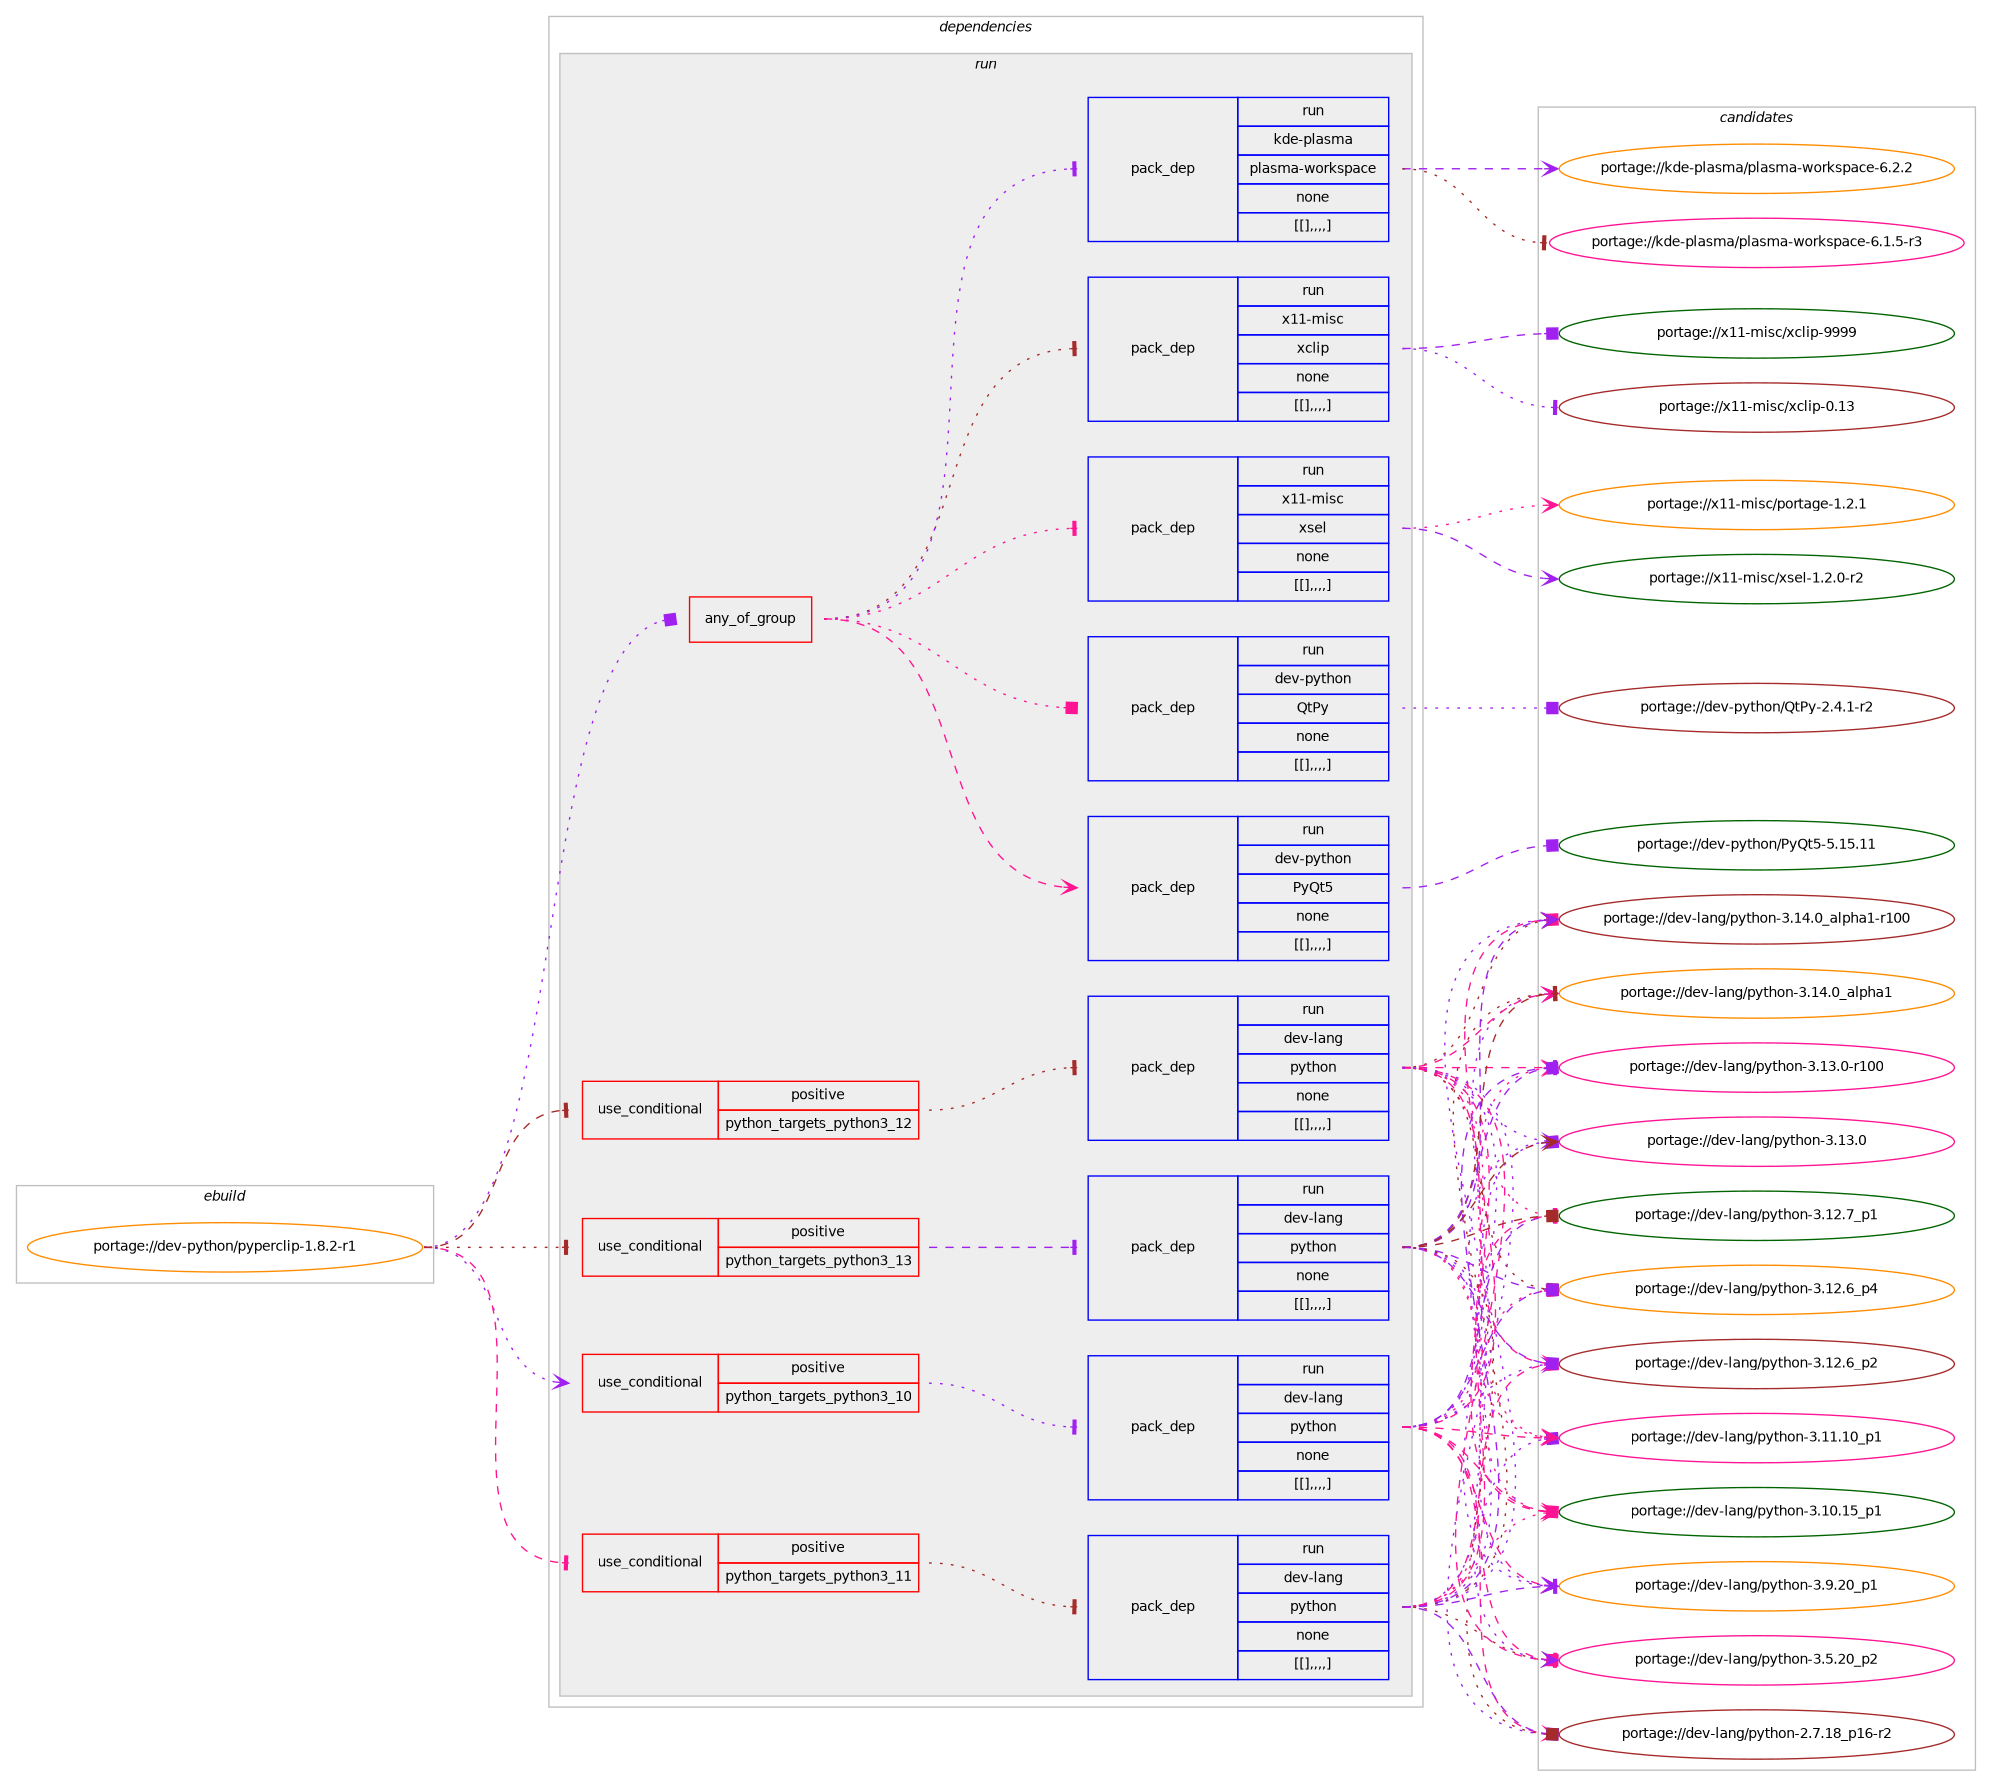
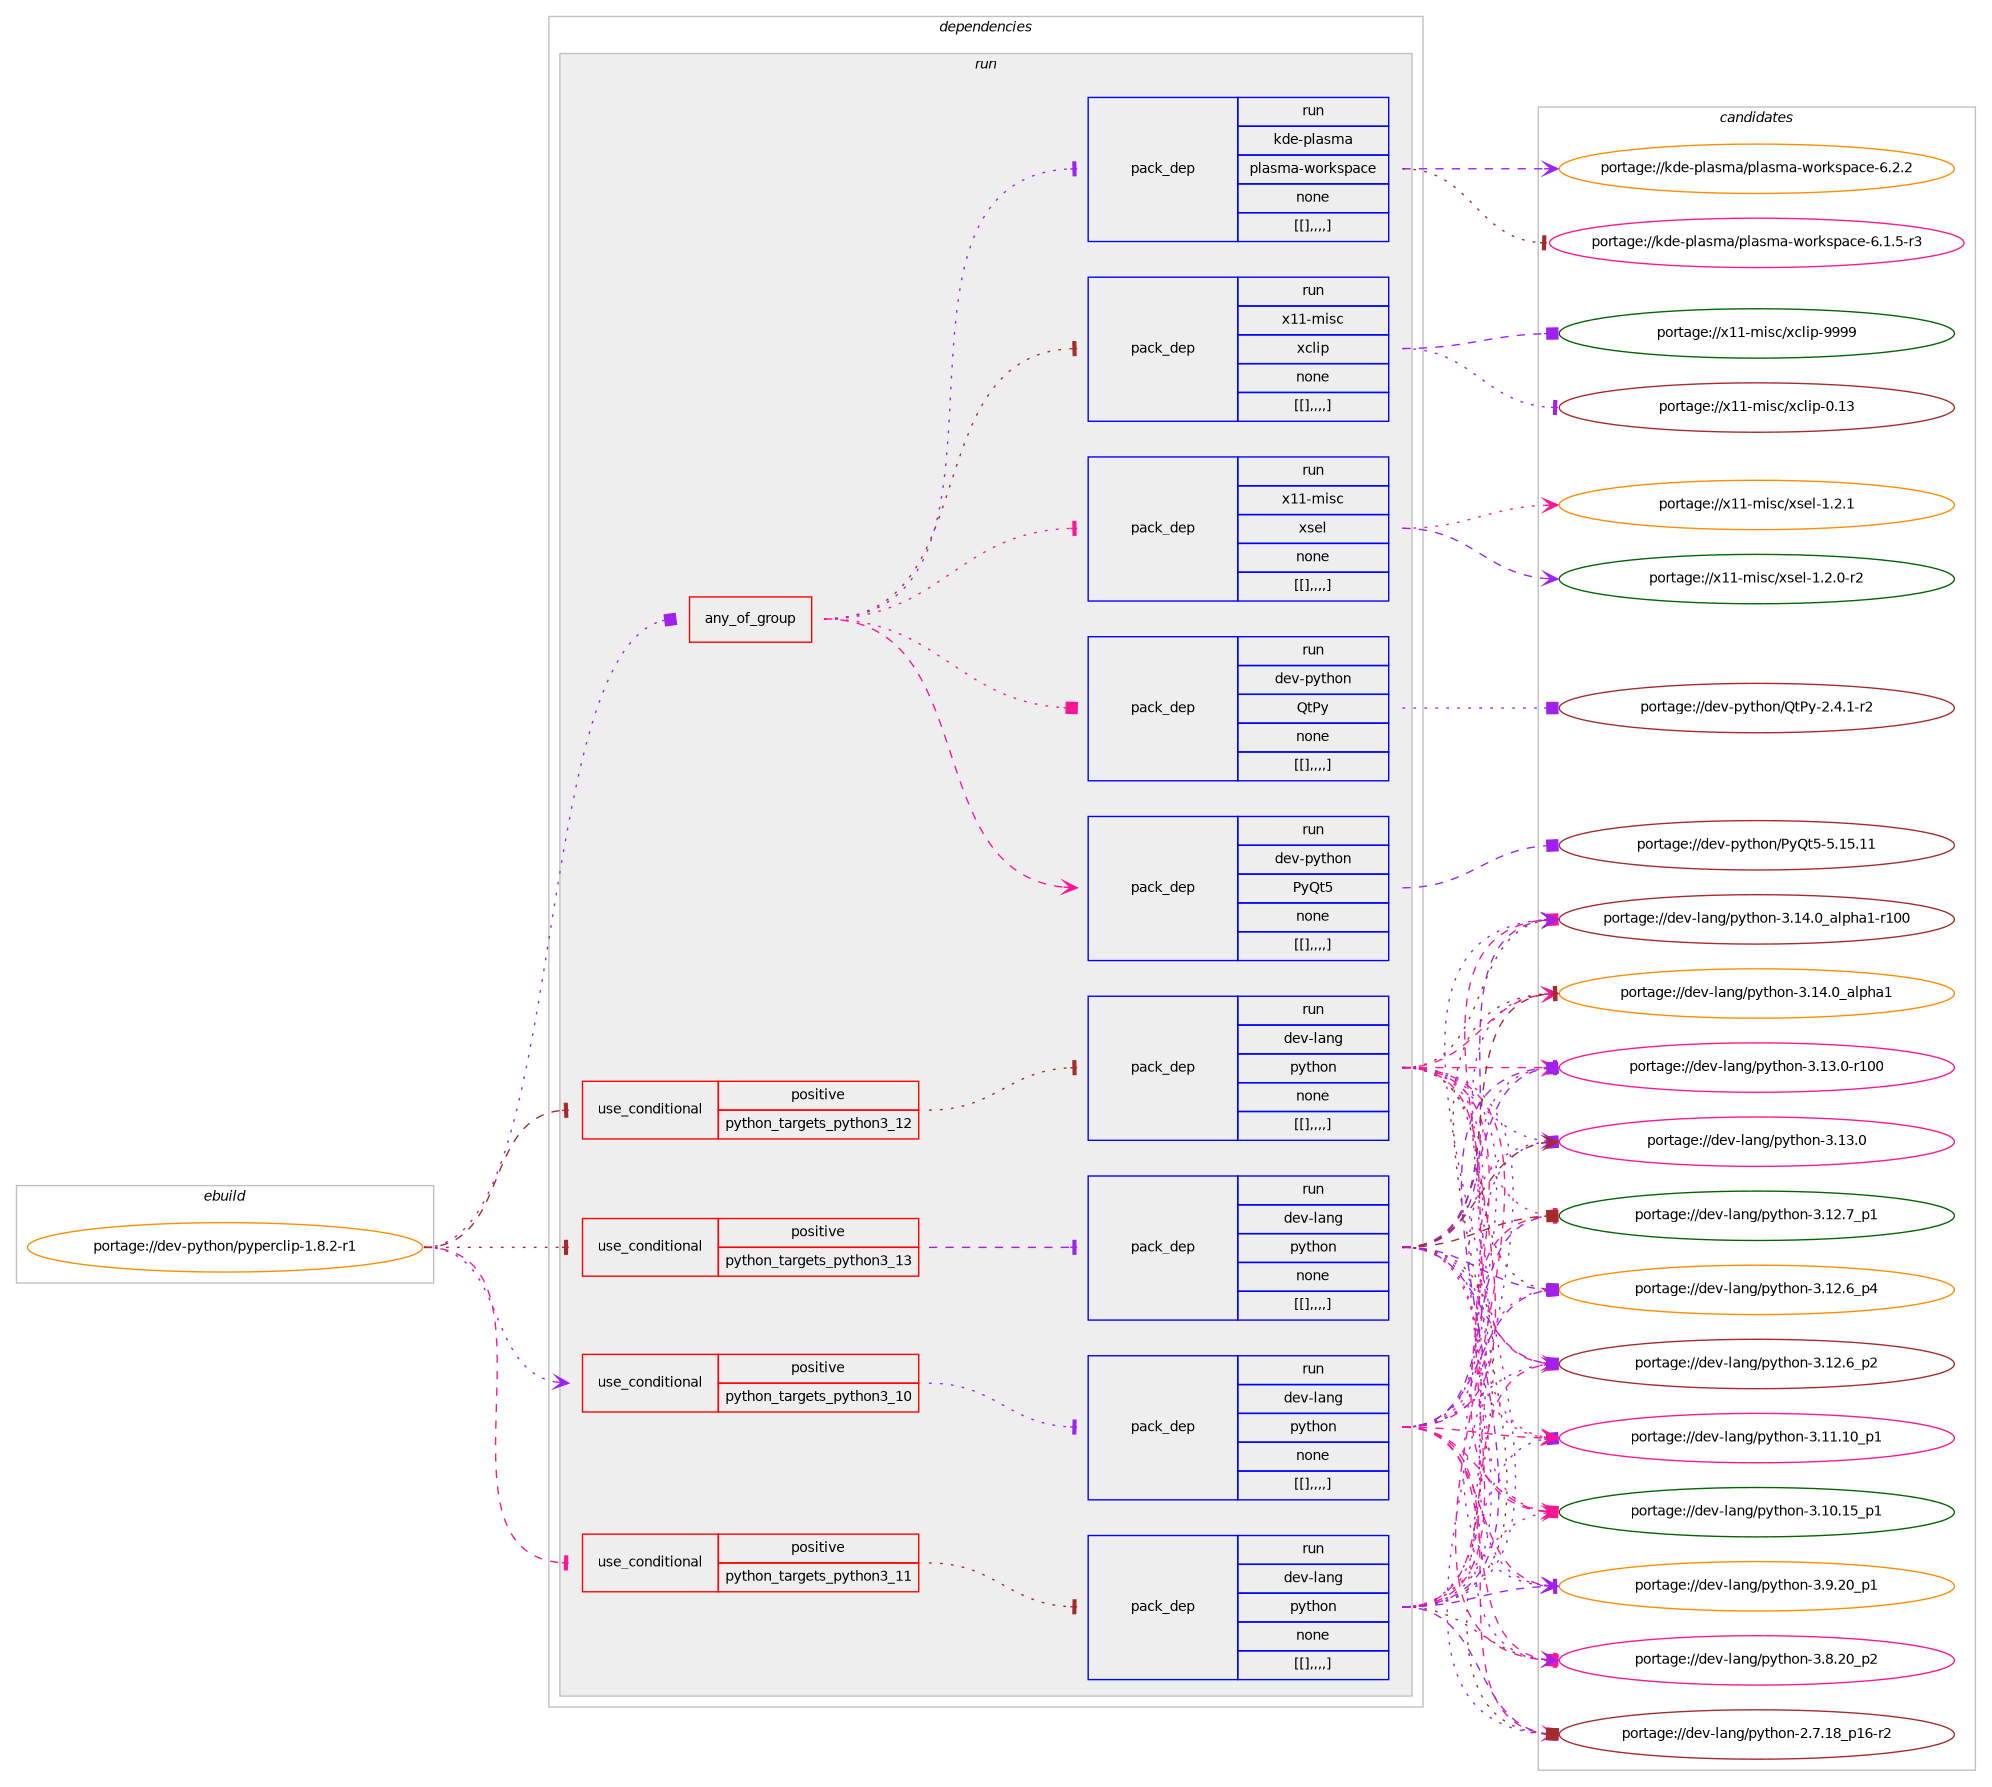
(1757, 505) -> (1757, 505)
(1757, 845) -> (1757, 845)
(1757, 1660) -> (1757, 1660)
